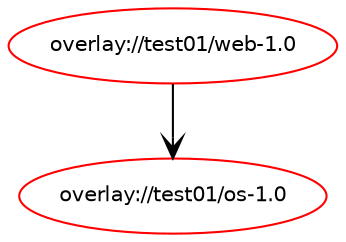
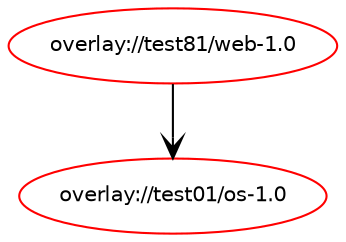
(173, 46) -> (173, 46)
